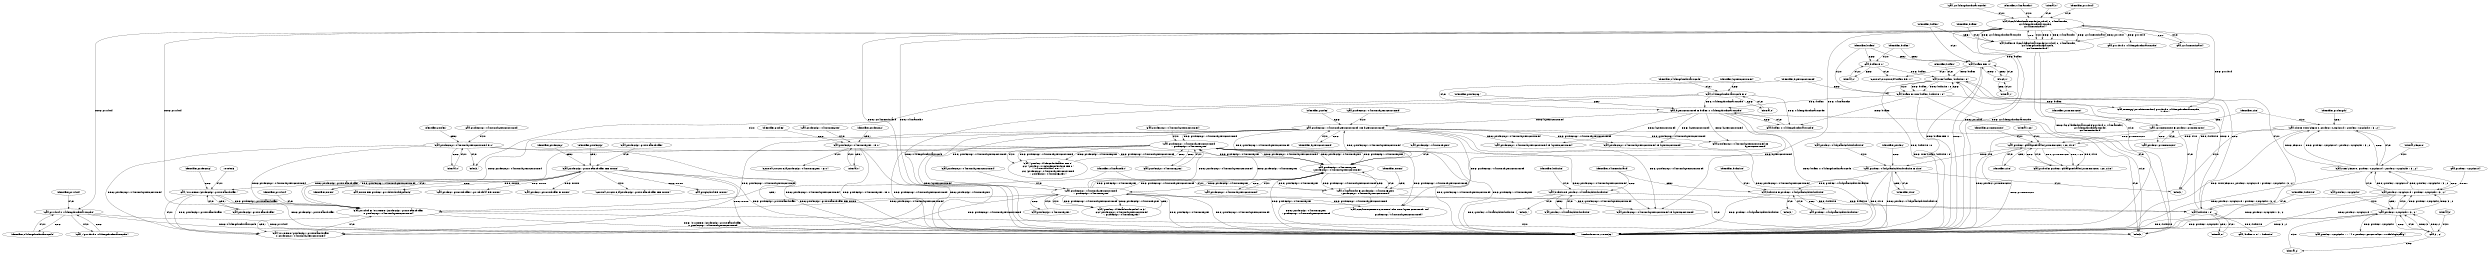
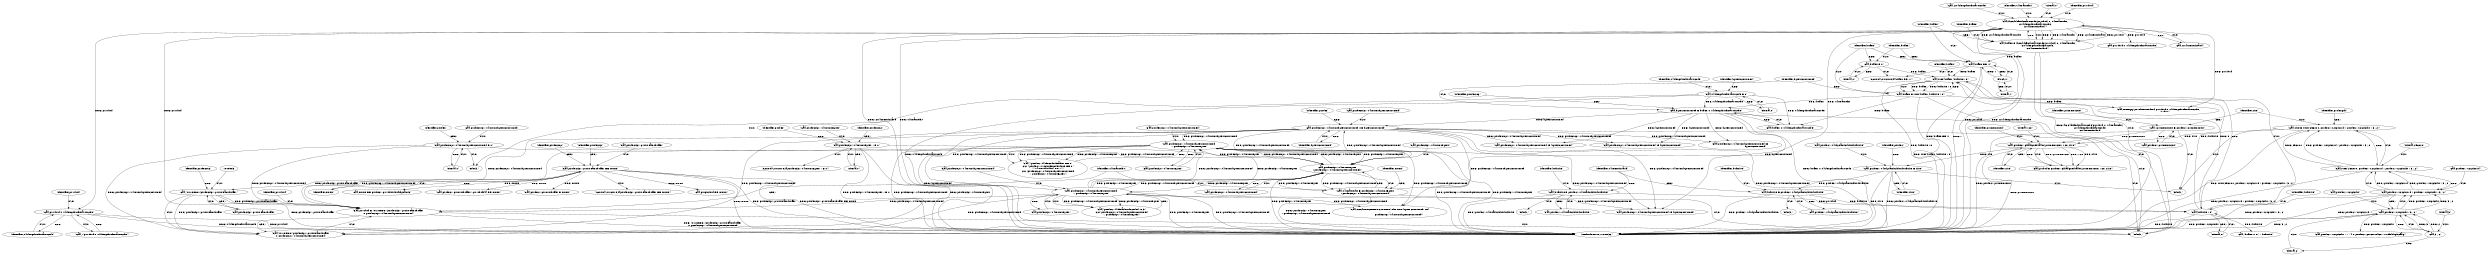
(2464, 183) -> (2464, 183)
(1828, 201) -> (1828, 201)
(926, 227) -> none
